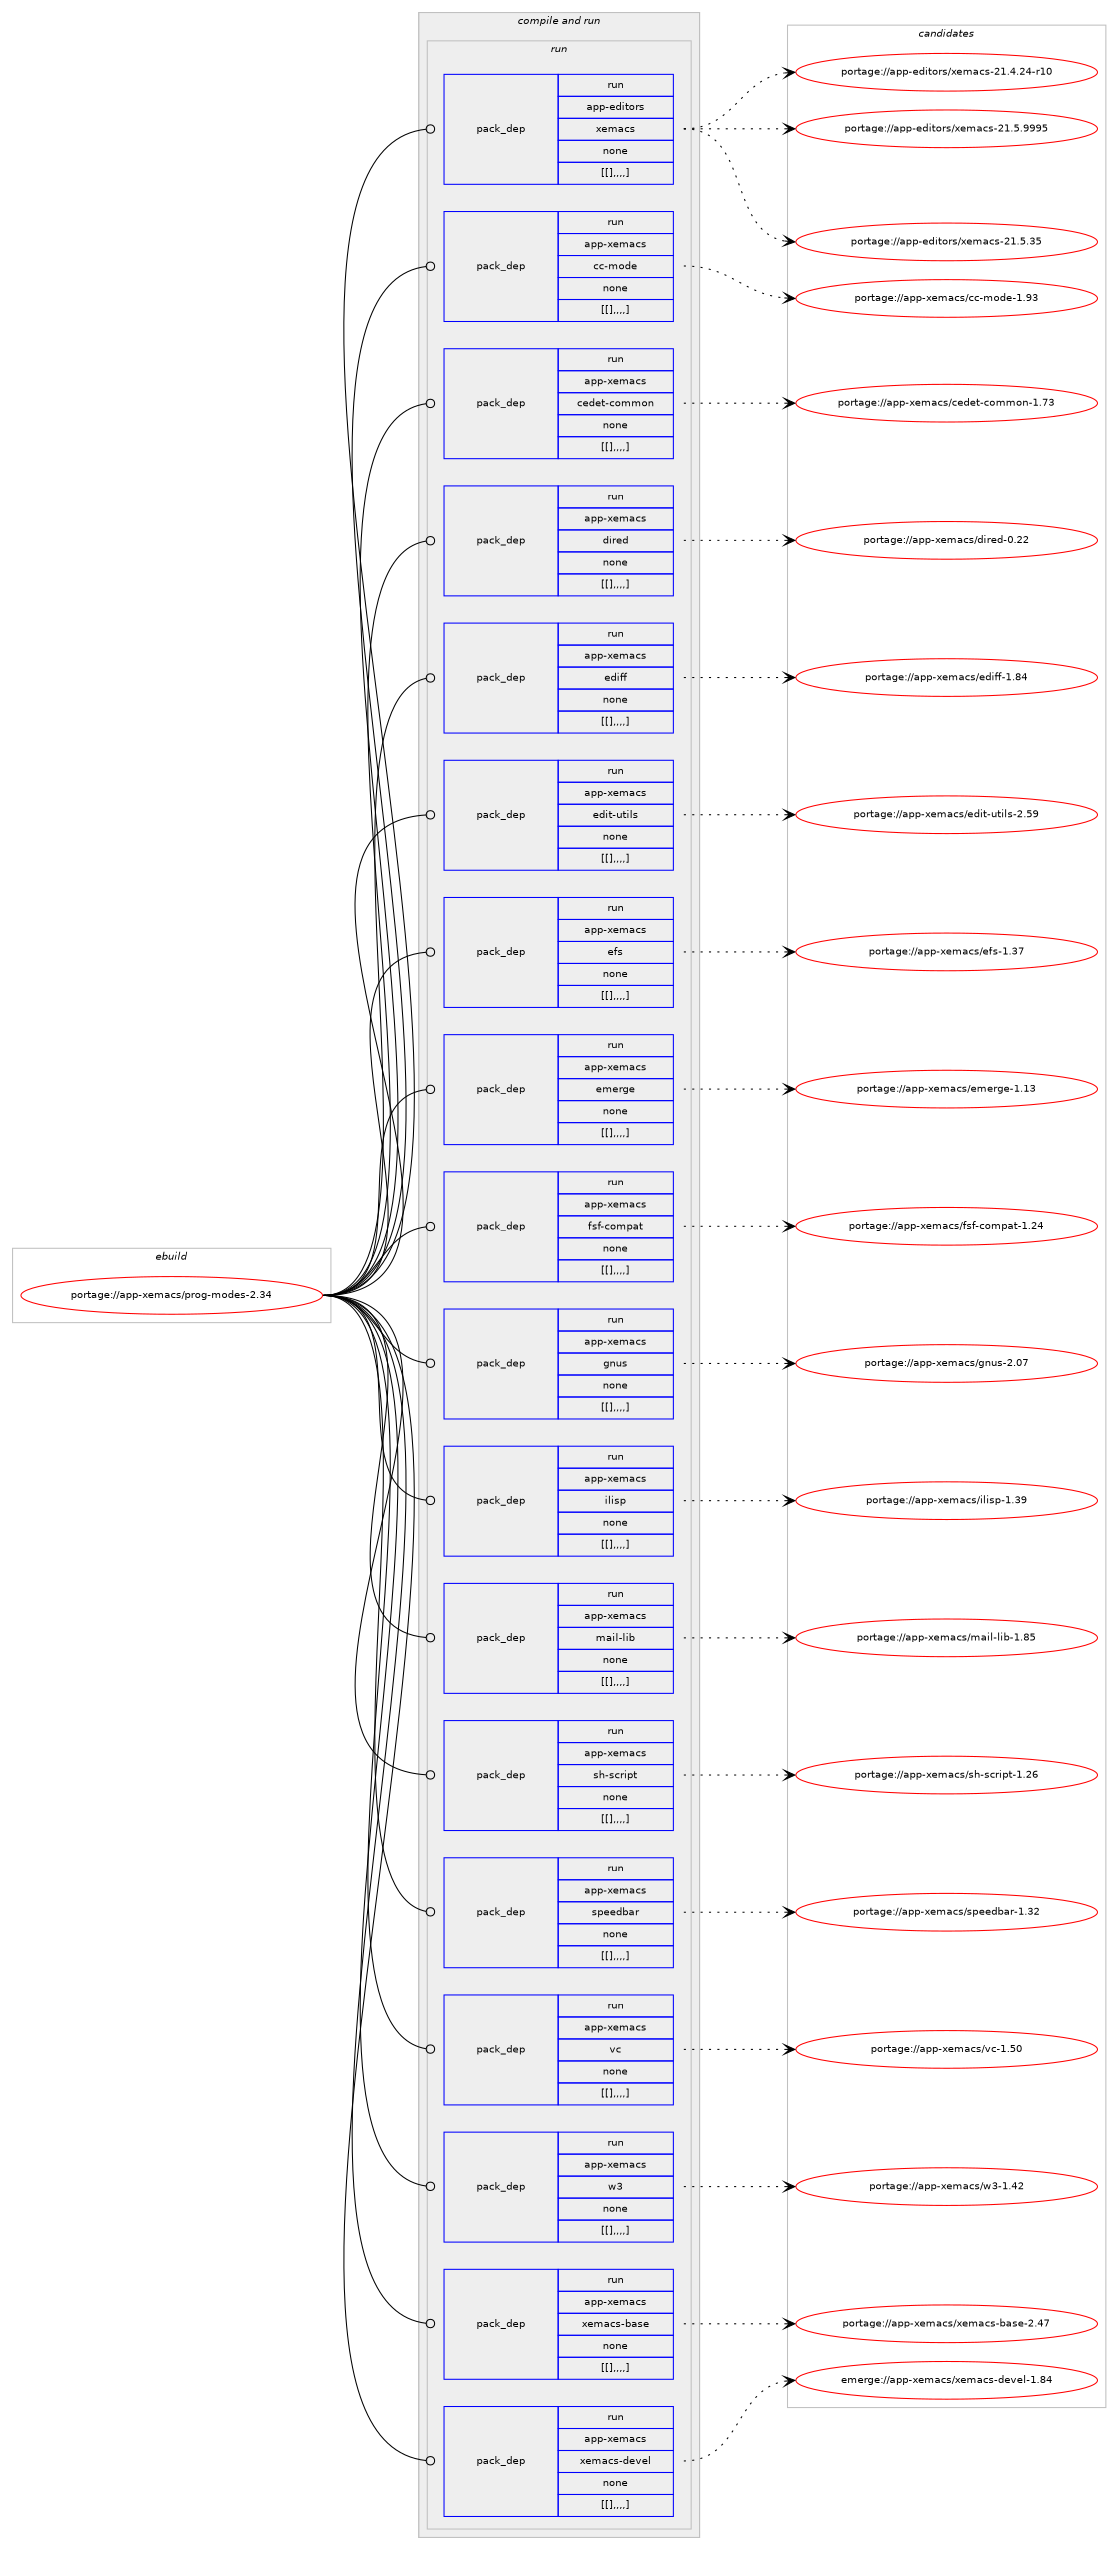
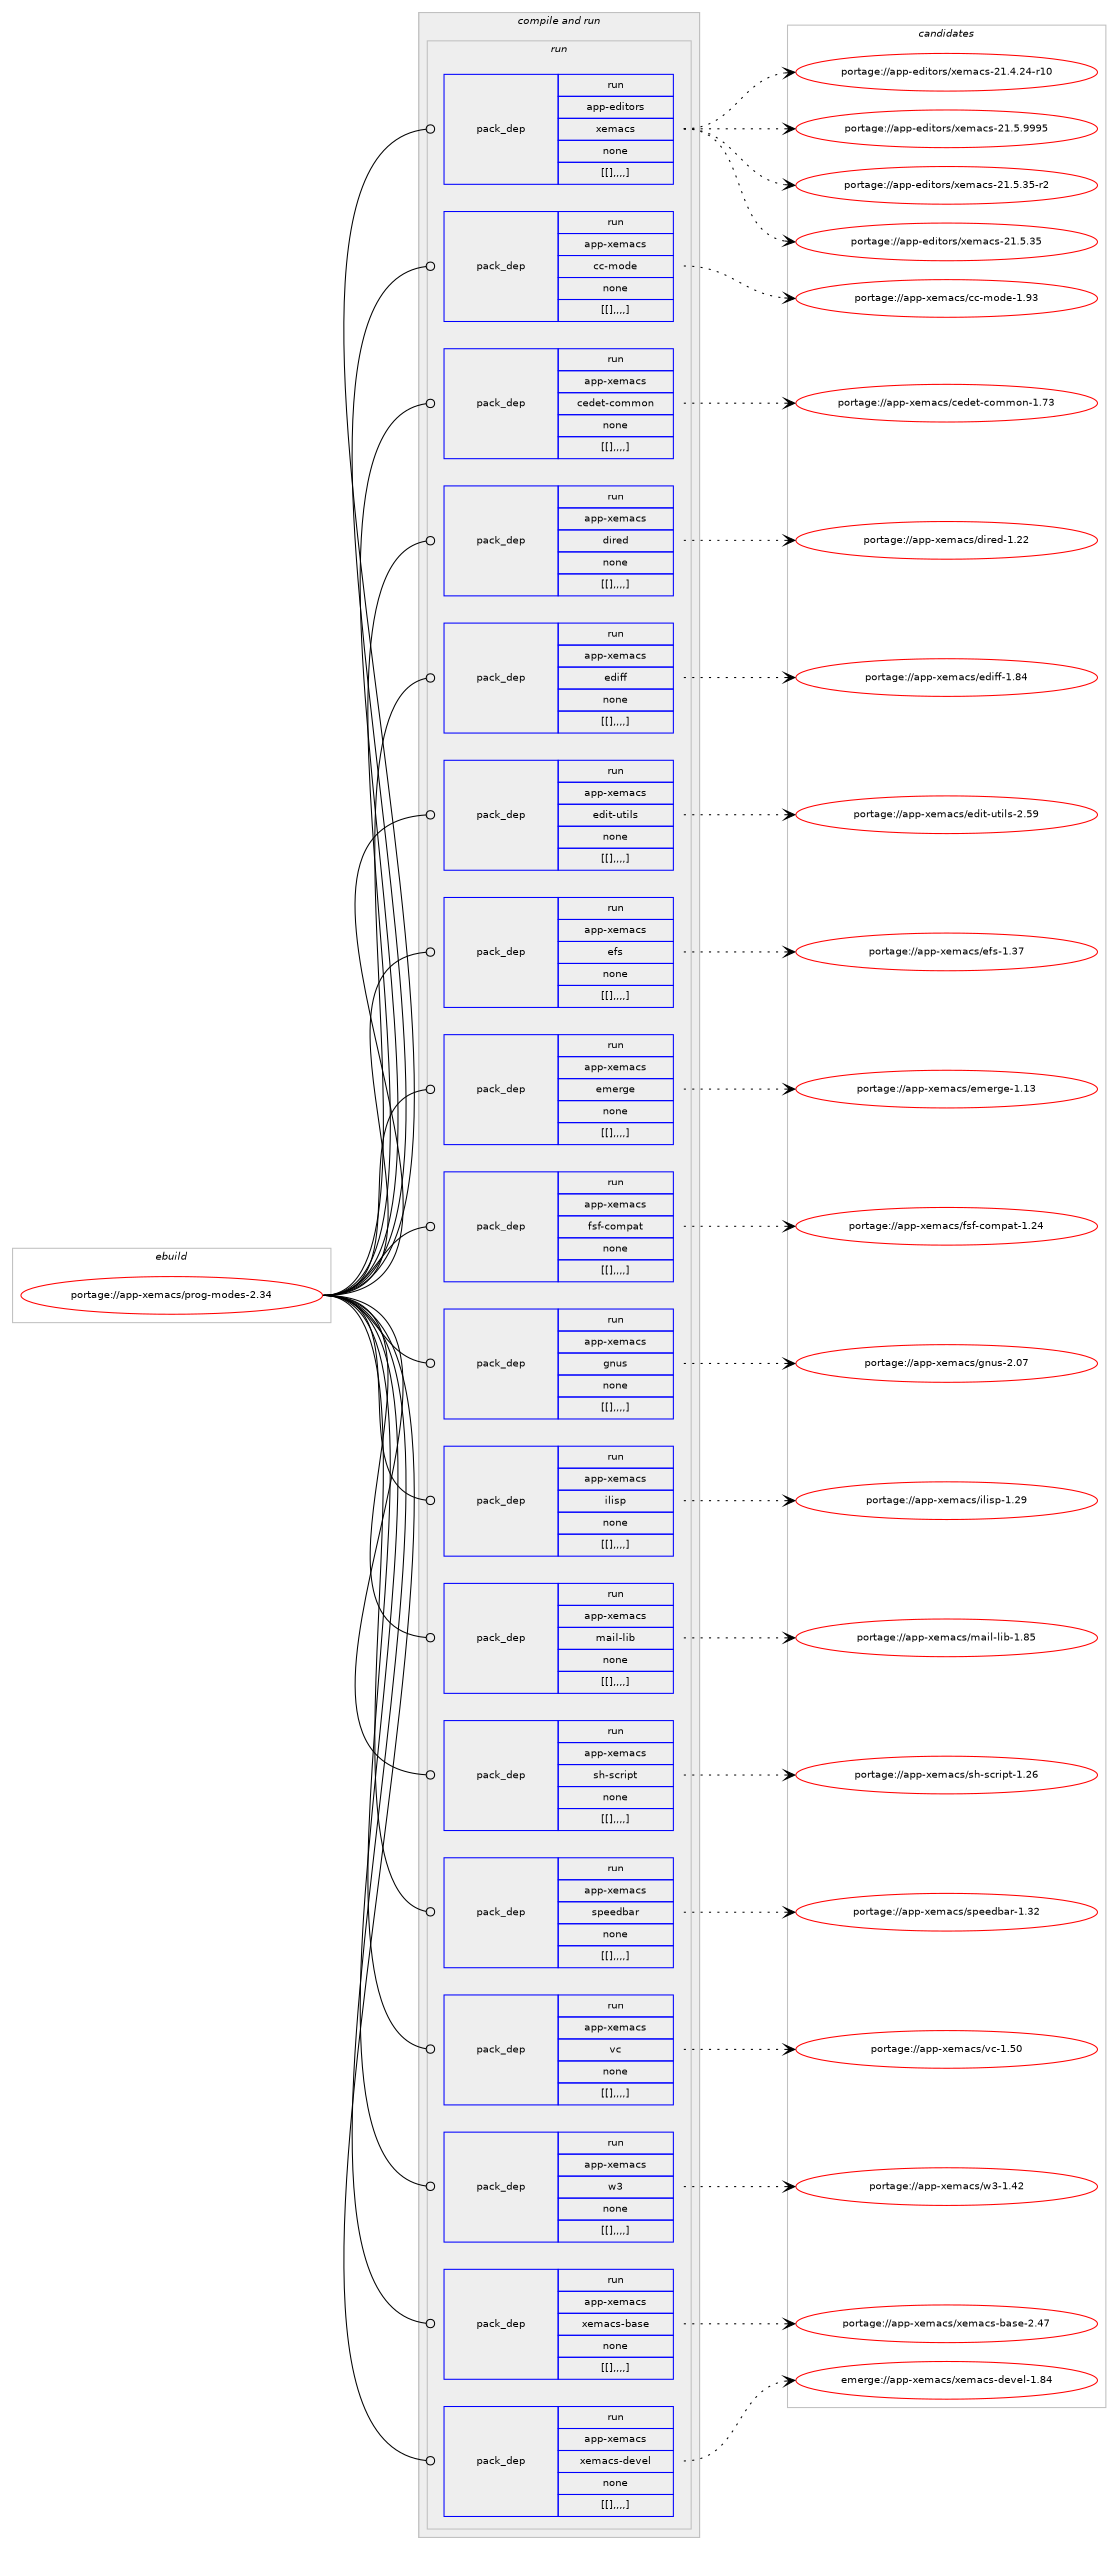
none -> (947, 185)
(947, 540) -> (947, 540)
(947, 1501) -> (947, 1501)
